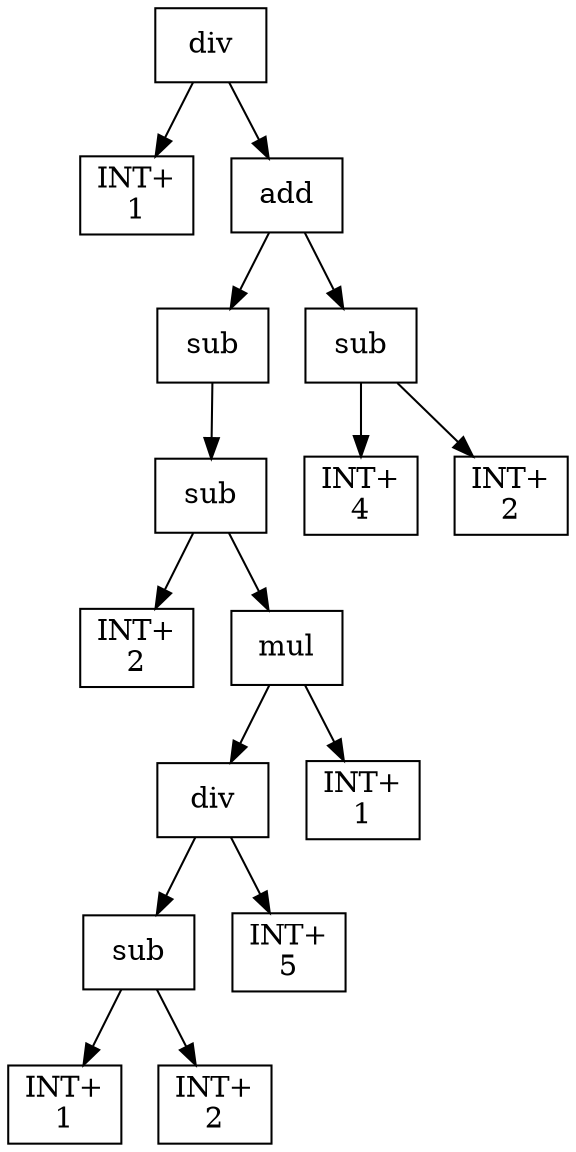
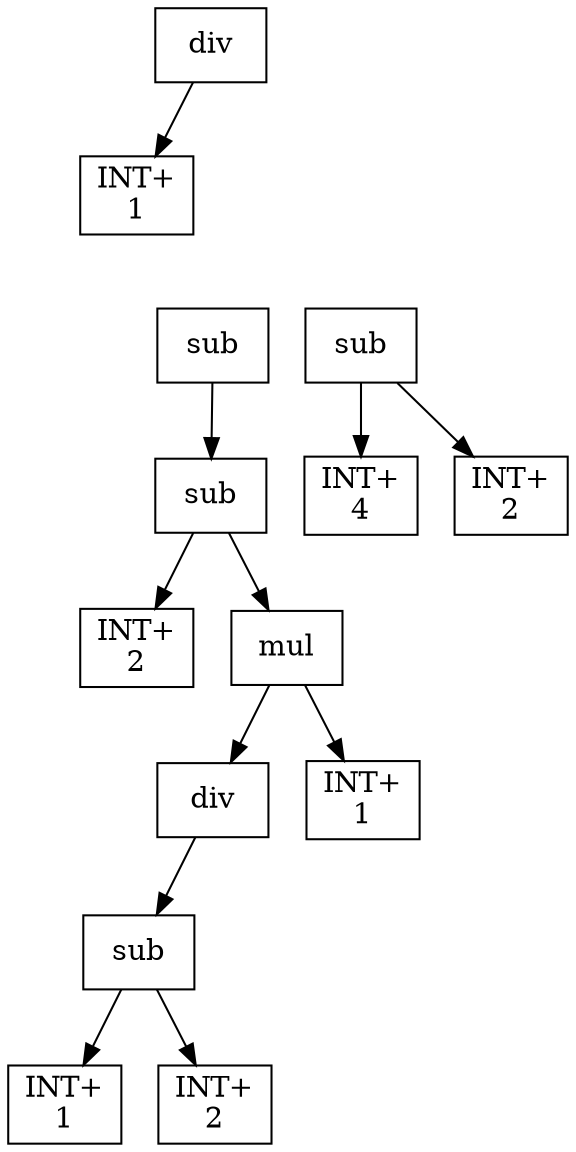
(287, 195) -> none
(289, 952) -> none
